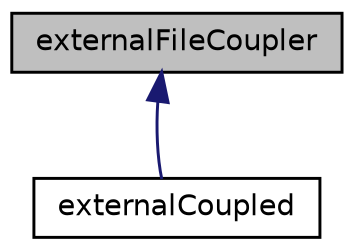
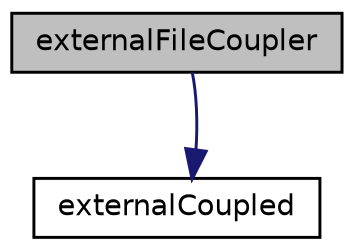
(157, 140) -> (196, 111)
